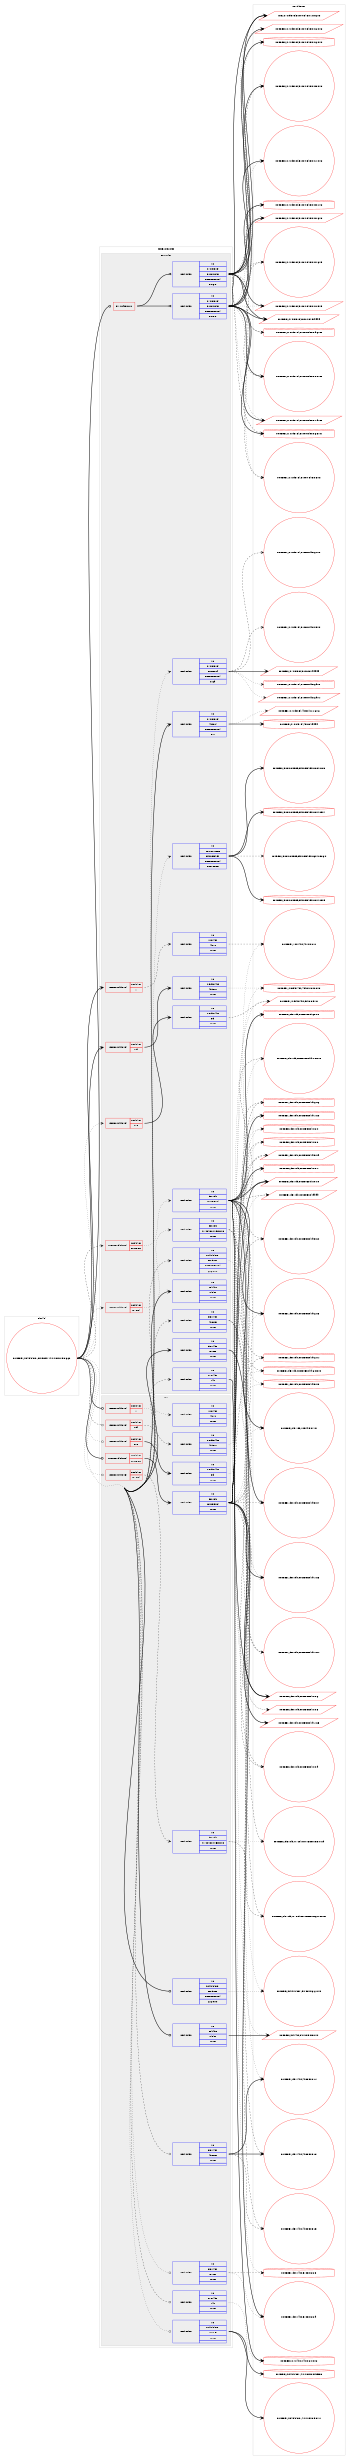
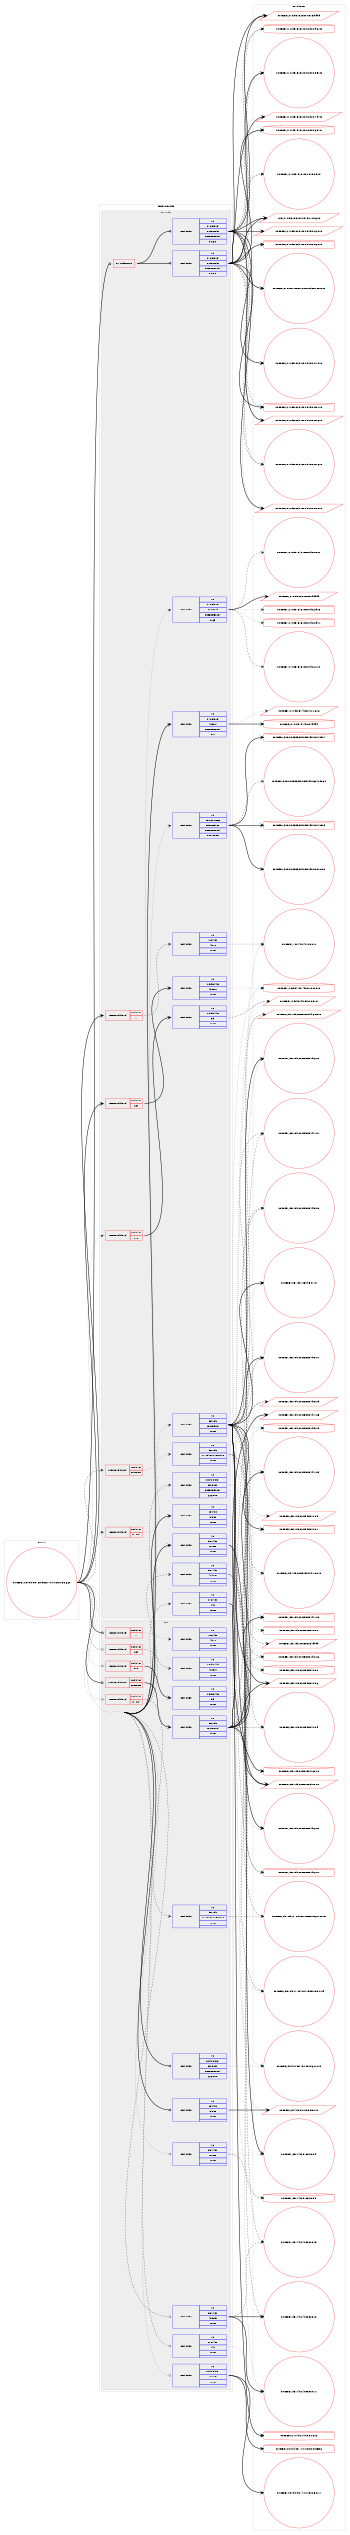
(299, 86) -> (299, 288)
(299, 698) -> (299, 623)
none -> (299, 1058)
(299, 1371) -> (299, 1014)
